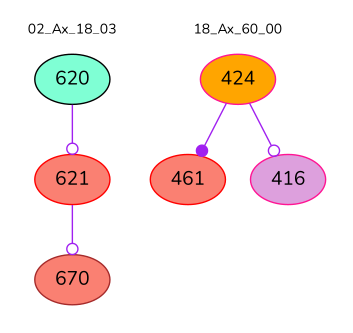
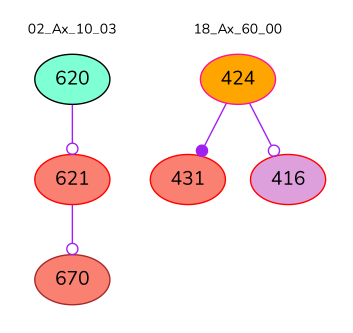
(72, 30) -> (72, 30)
(188, 180) -> (188, 180)
(288, 180) -> (288, 180)
